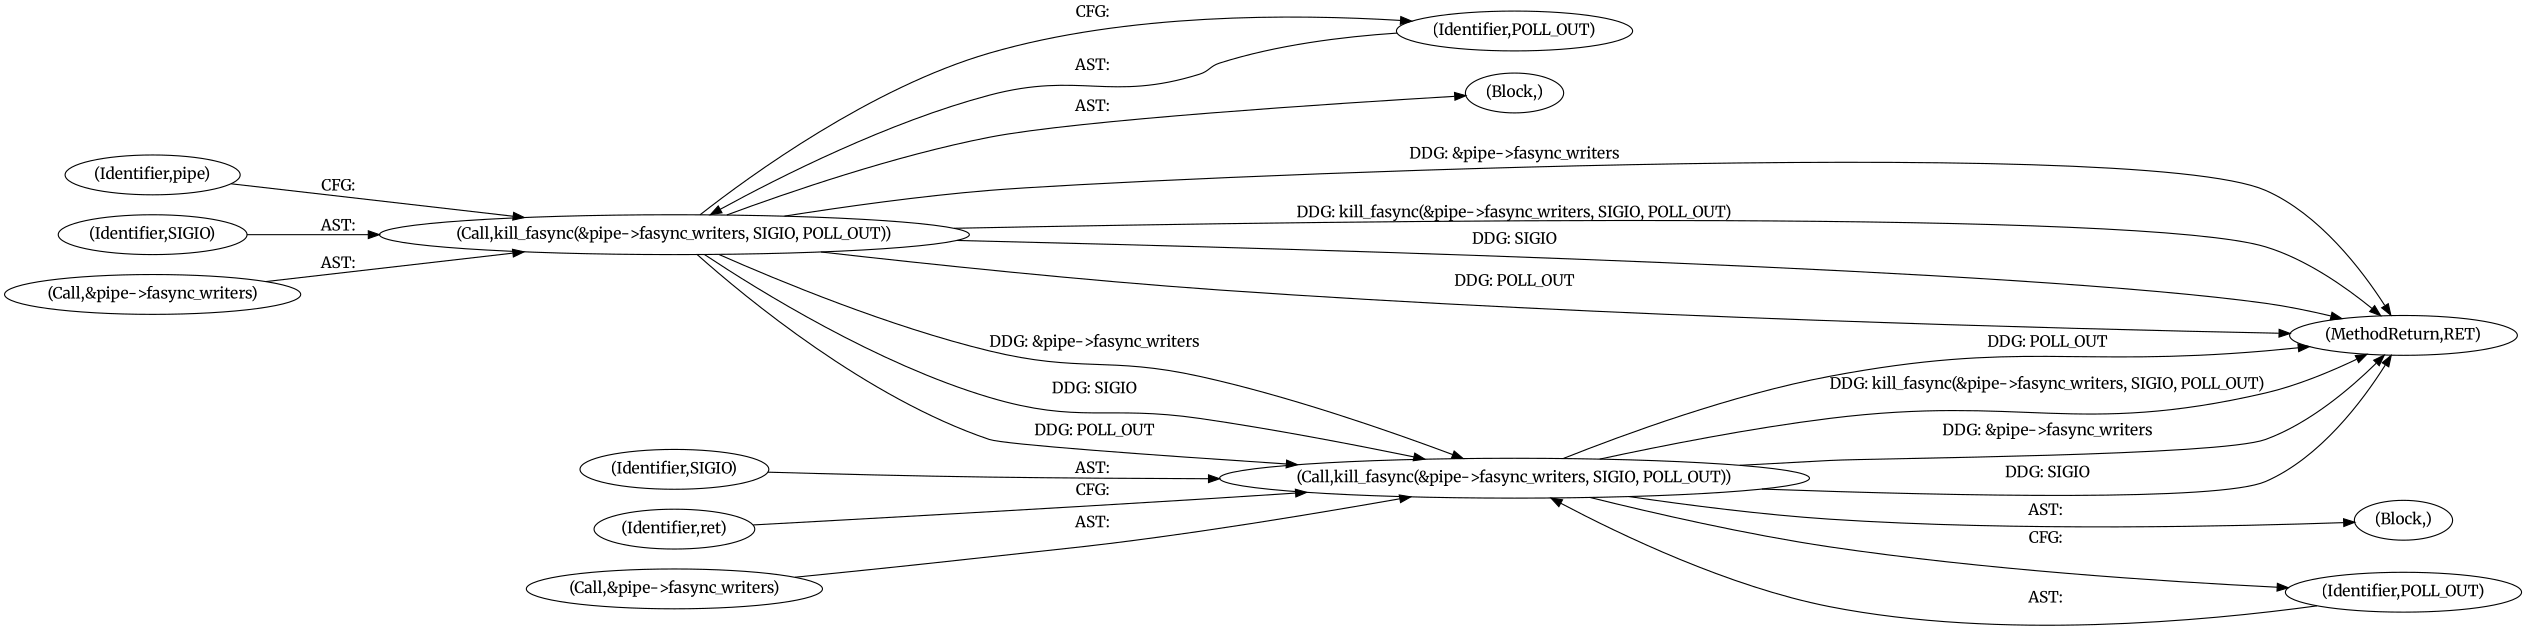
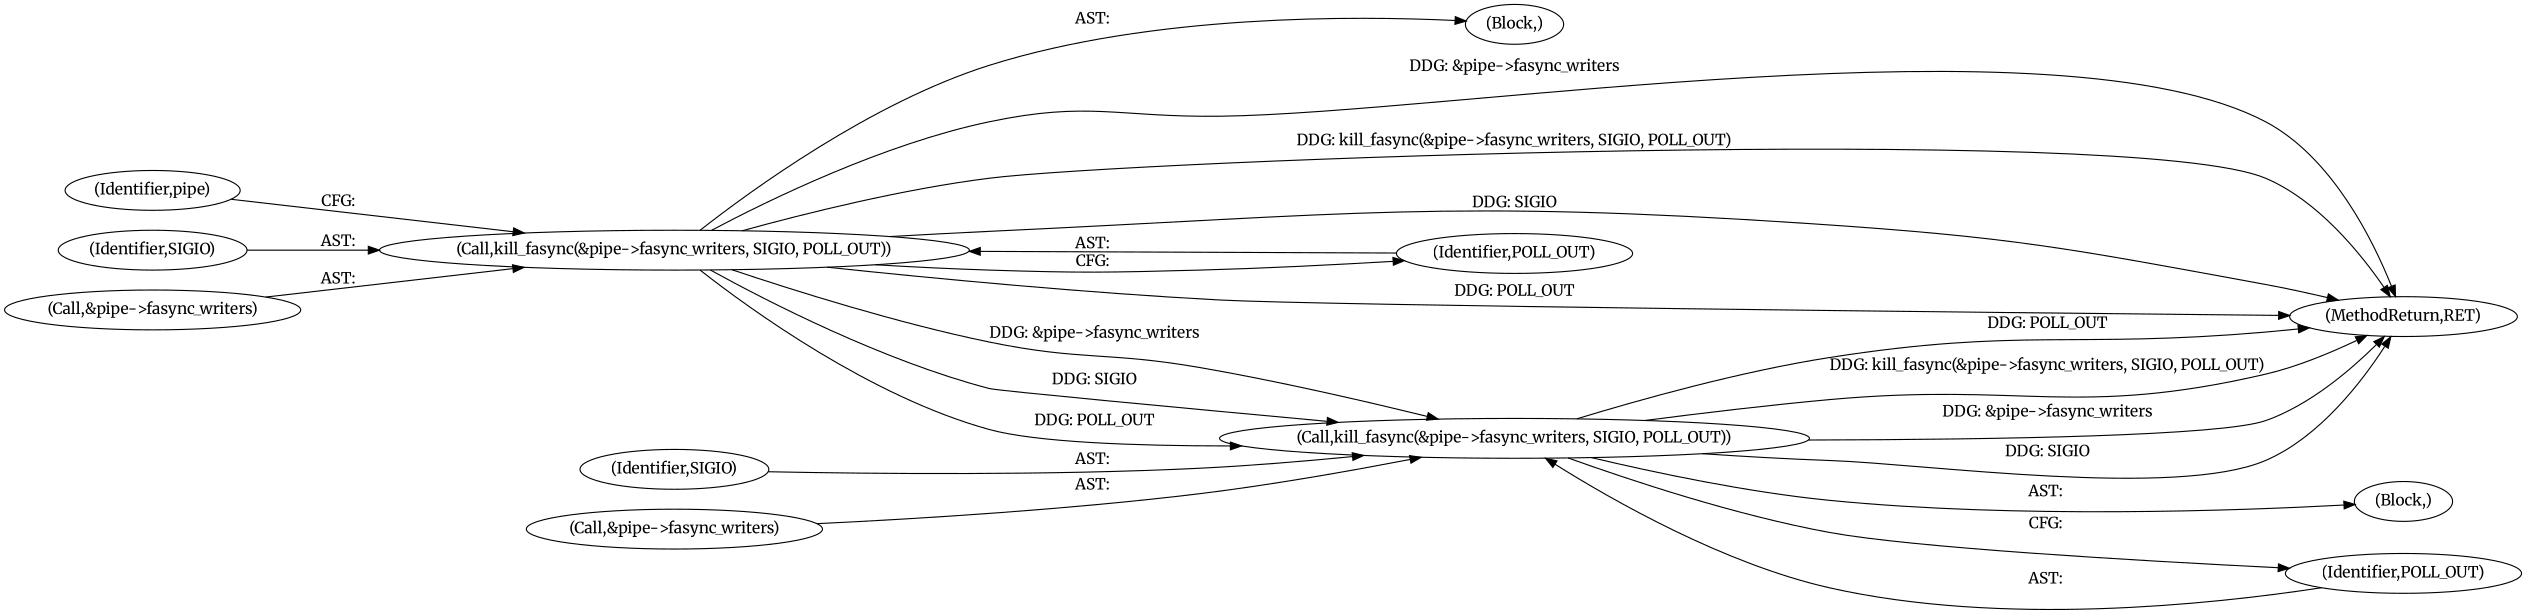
(674, 529) -> none
